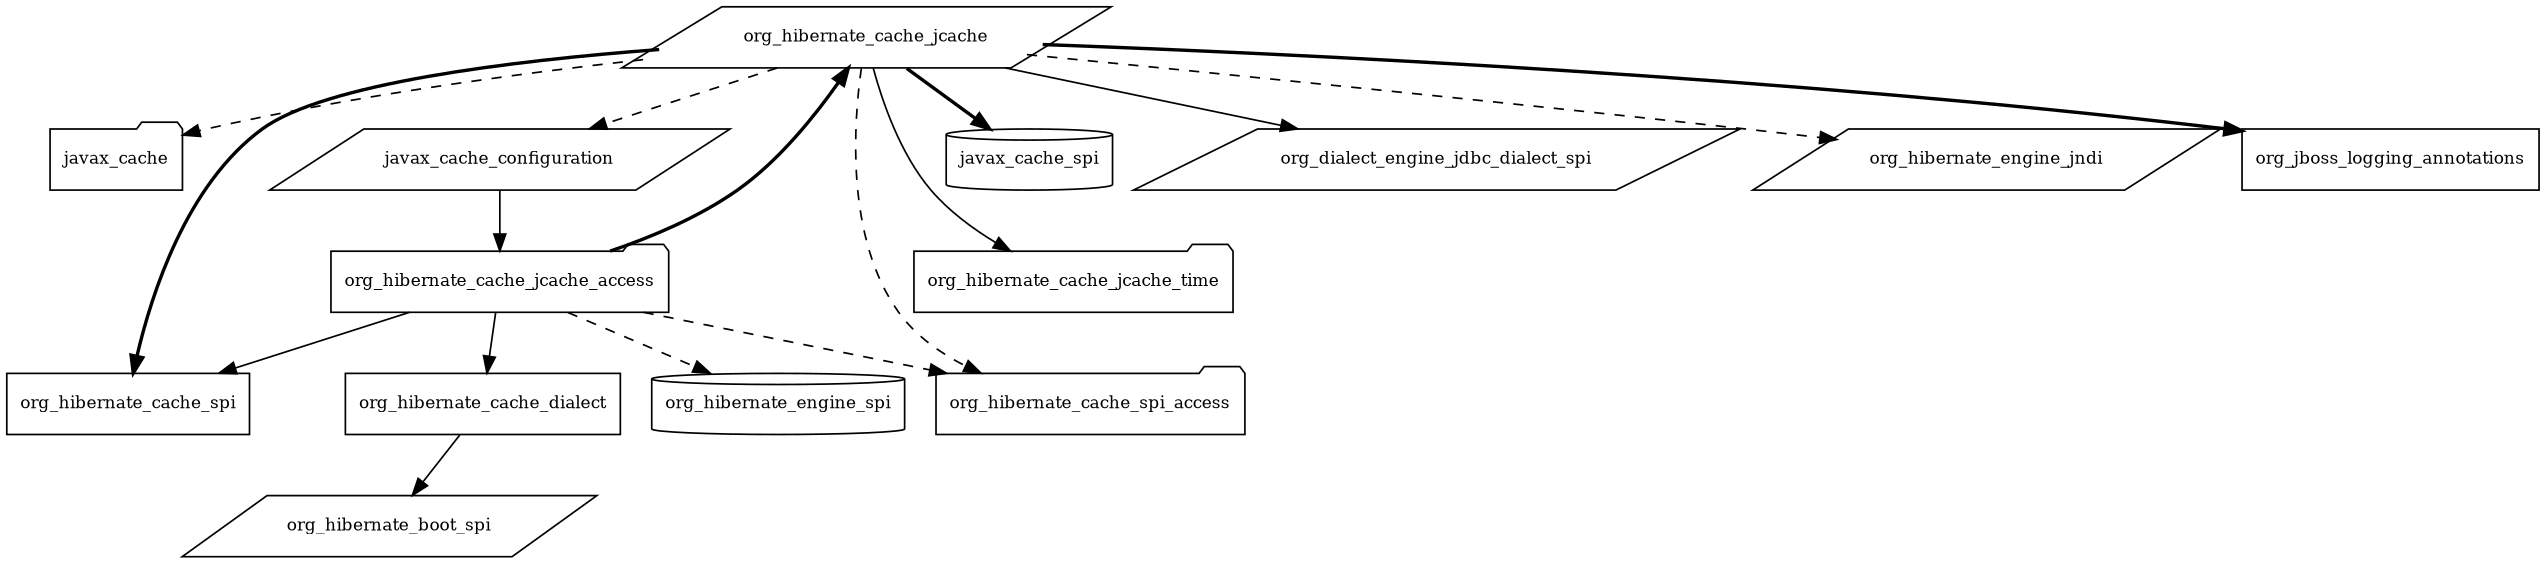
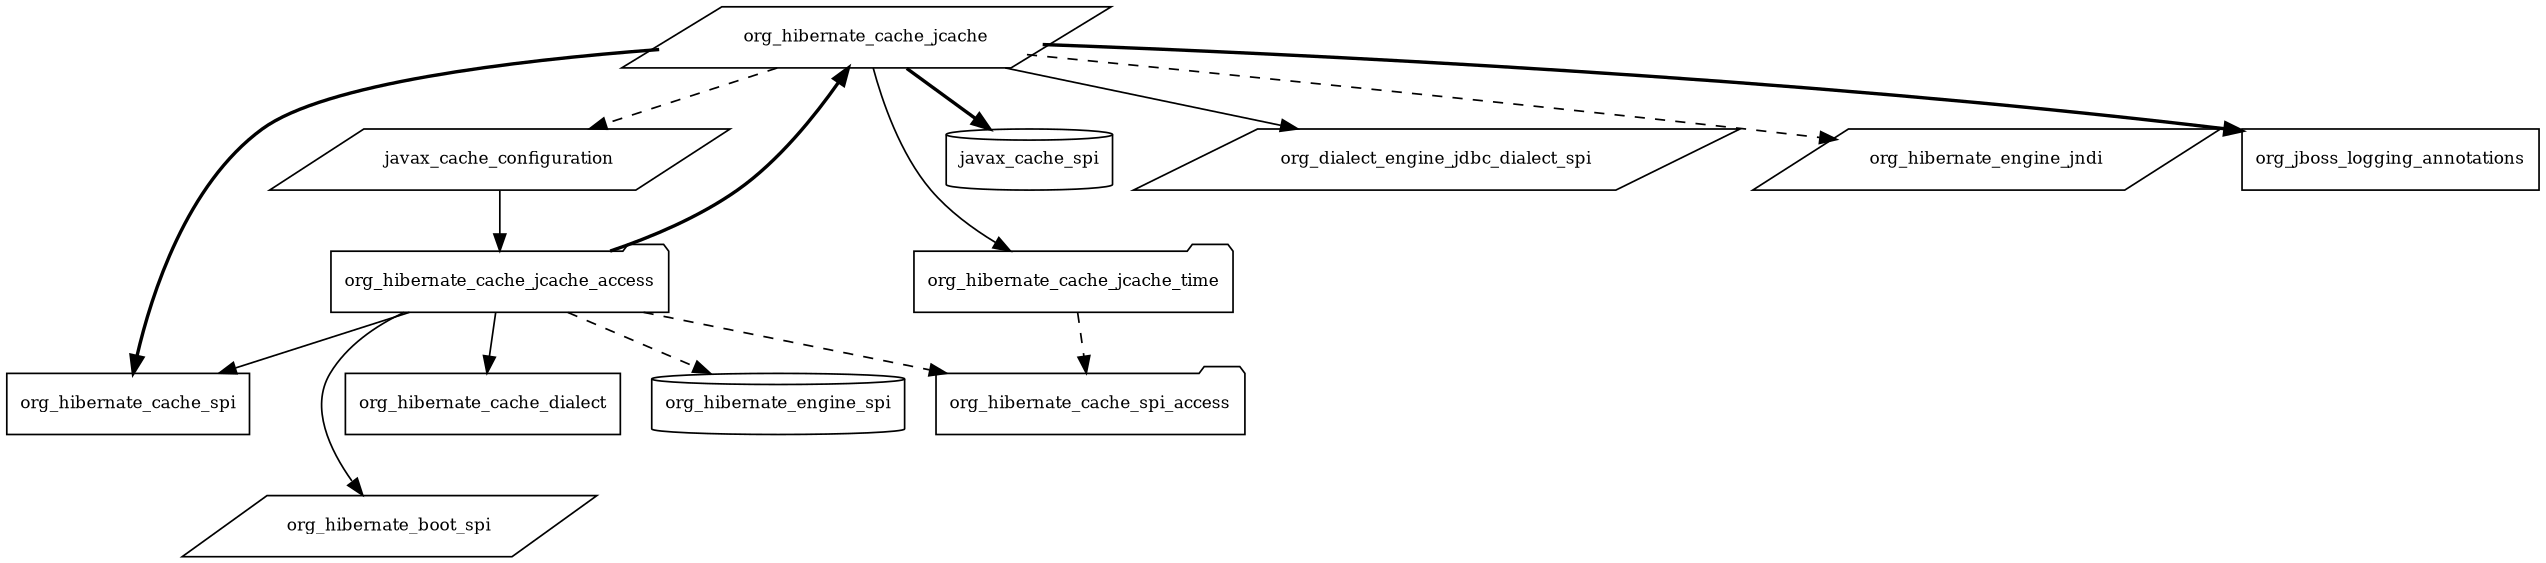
(116, 160) -> none
(866, 236) -> (1081, 335)
(441, 458) -> (326, 382)
